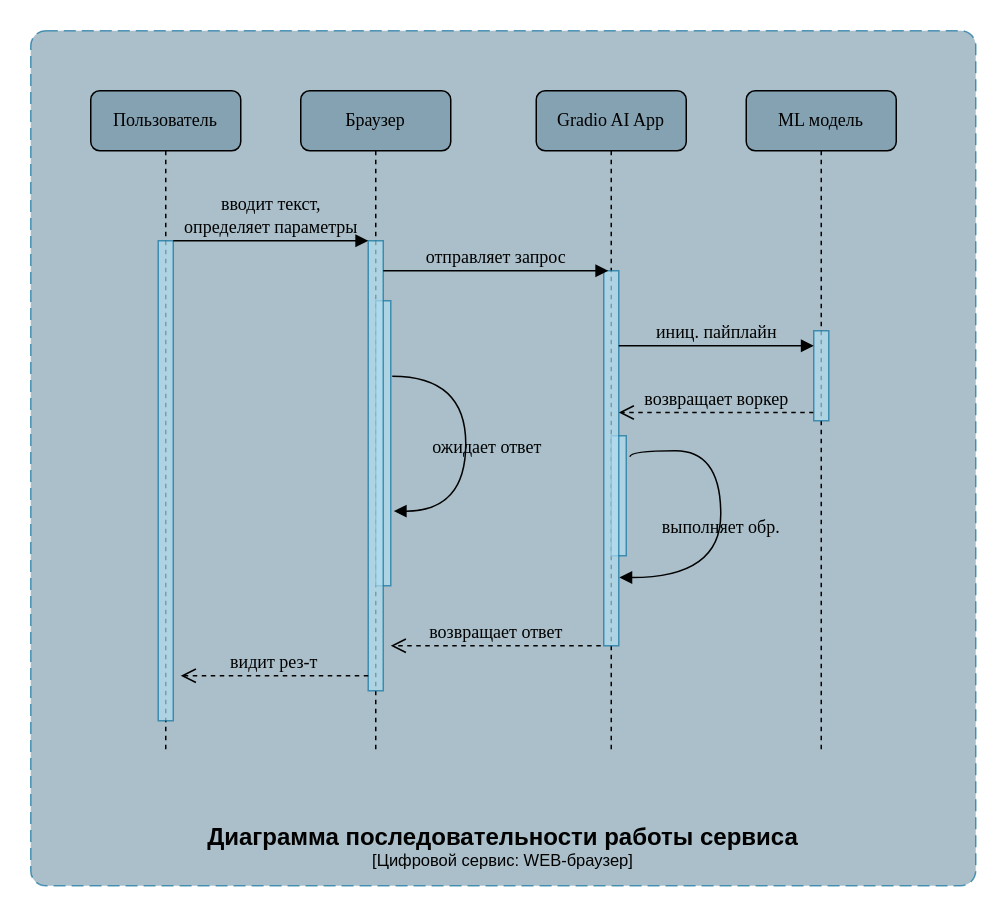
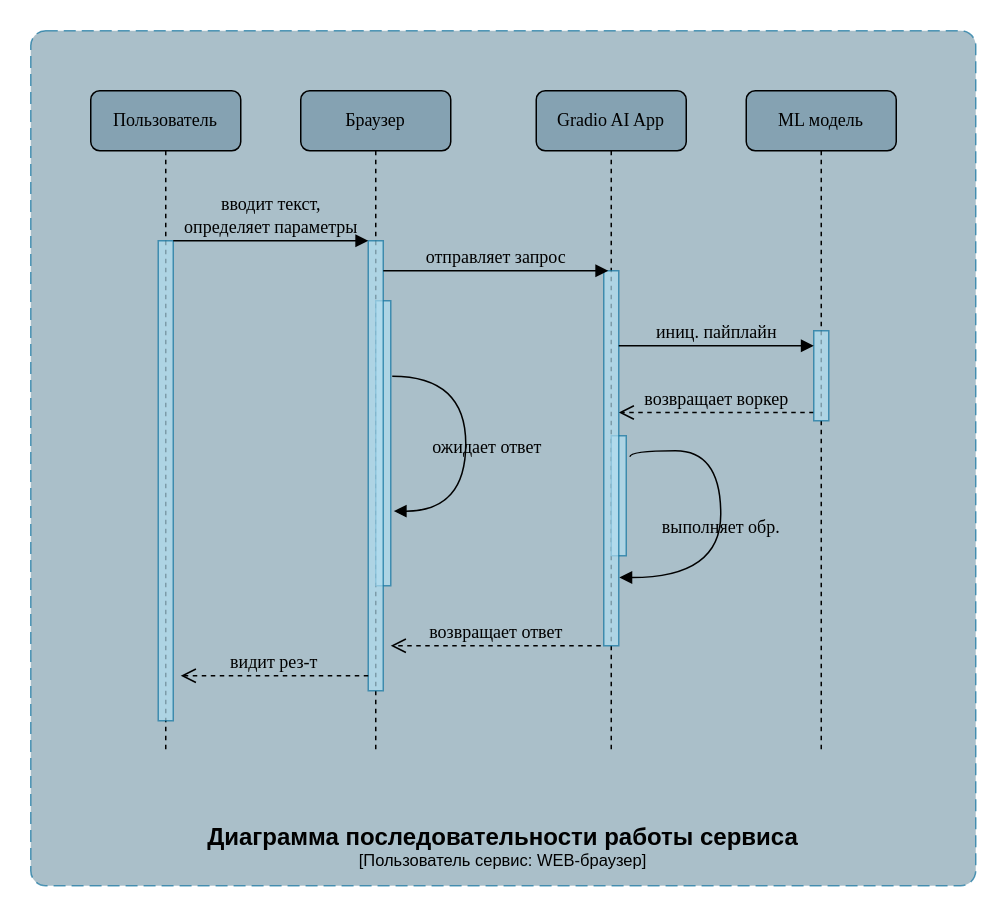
(503, 849) -> (503, 849)
